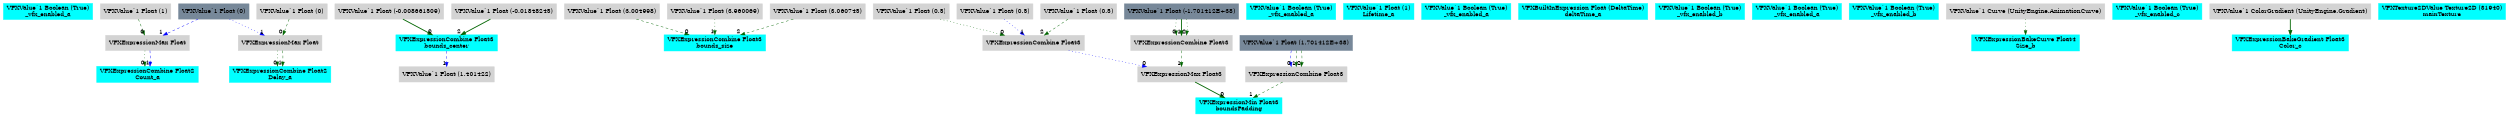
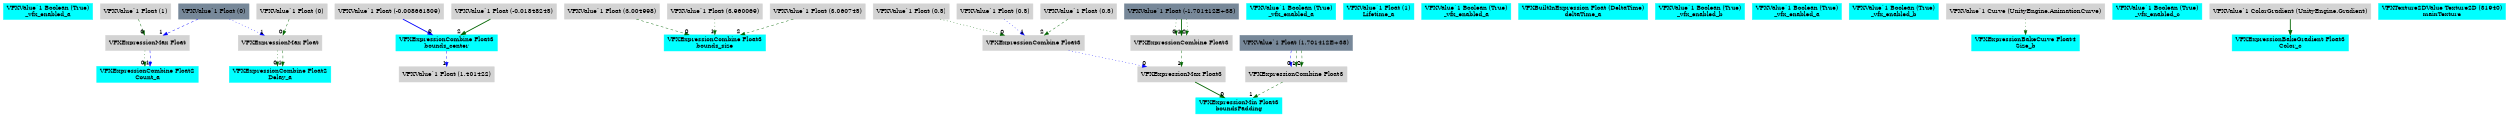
(416, 26) -> (416, 26)
